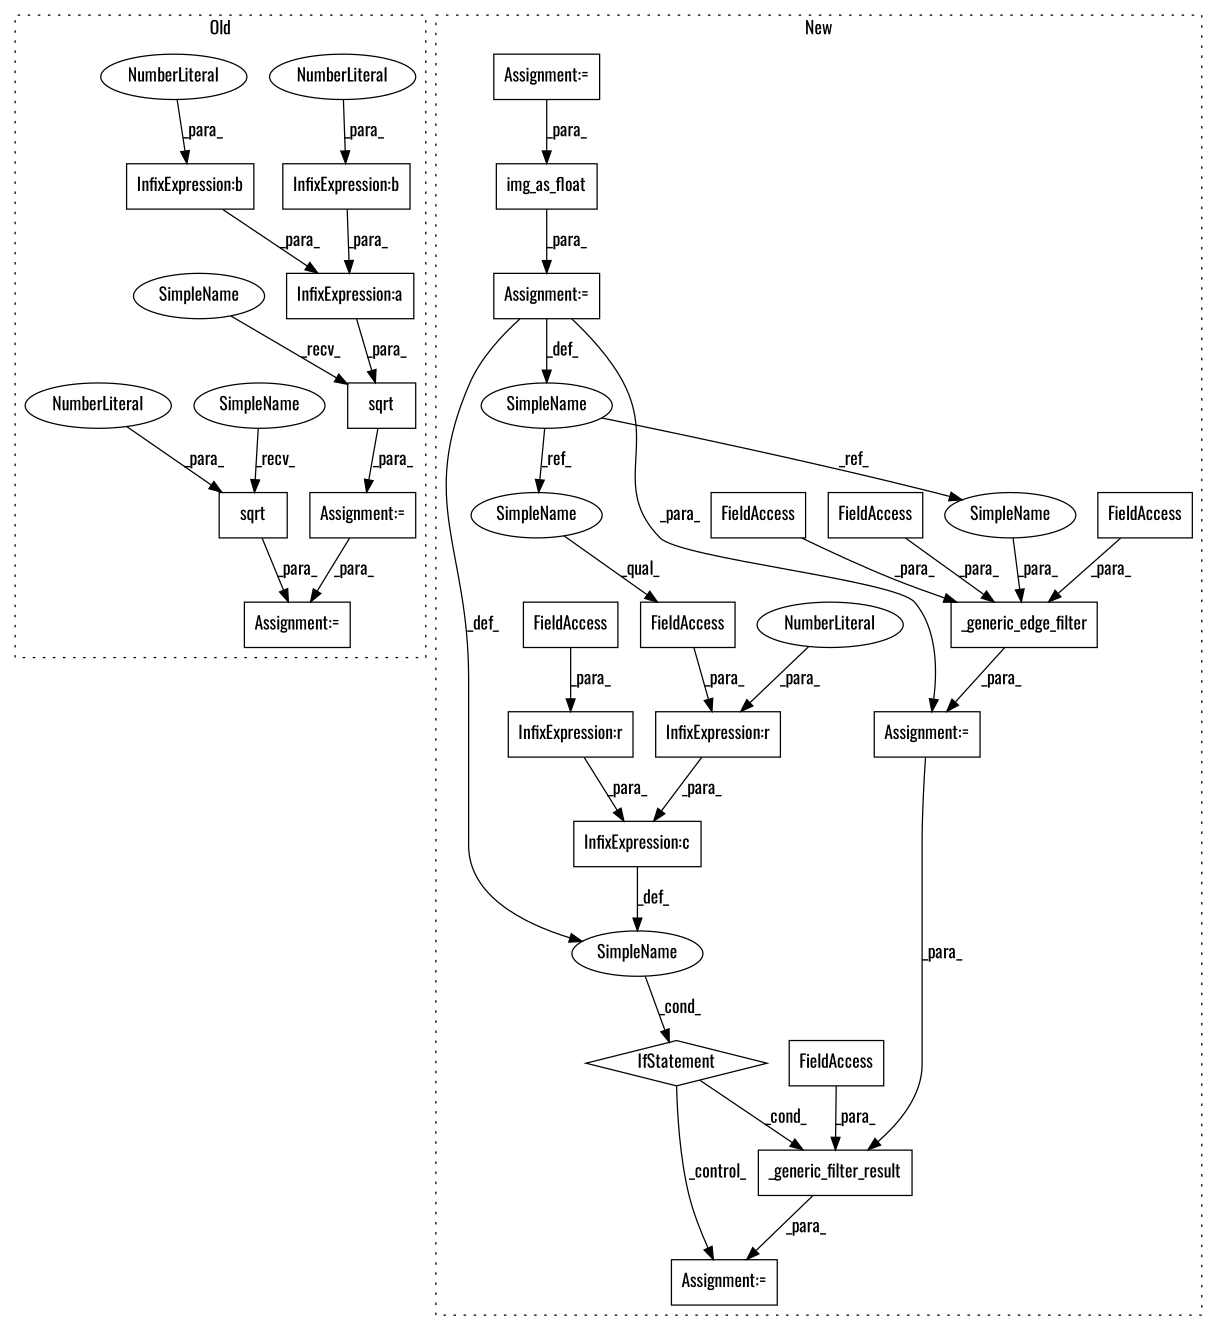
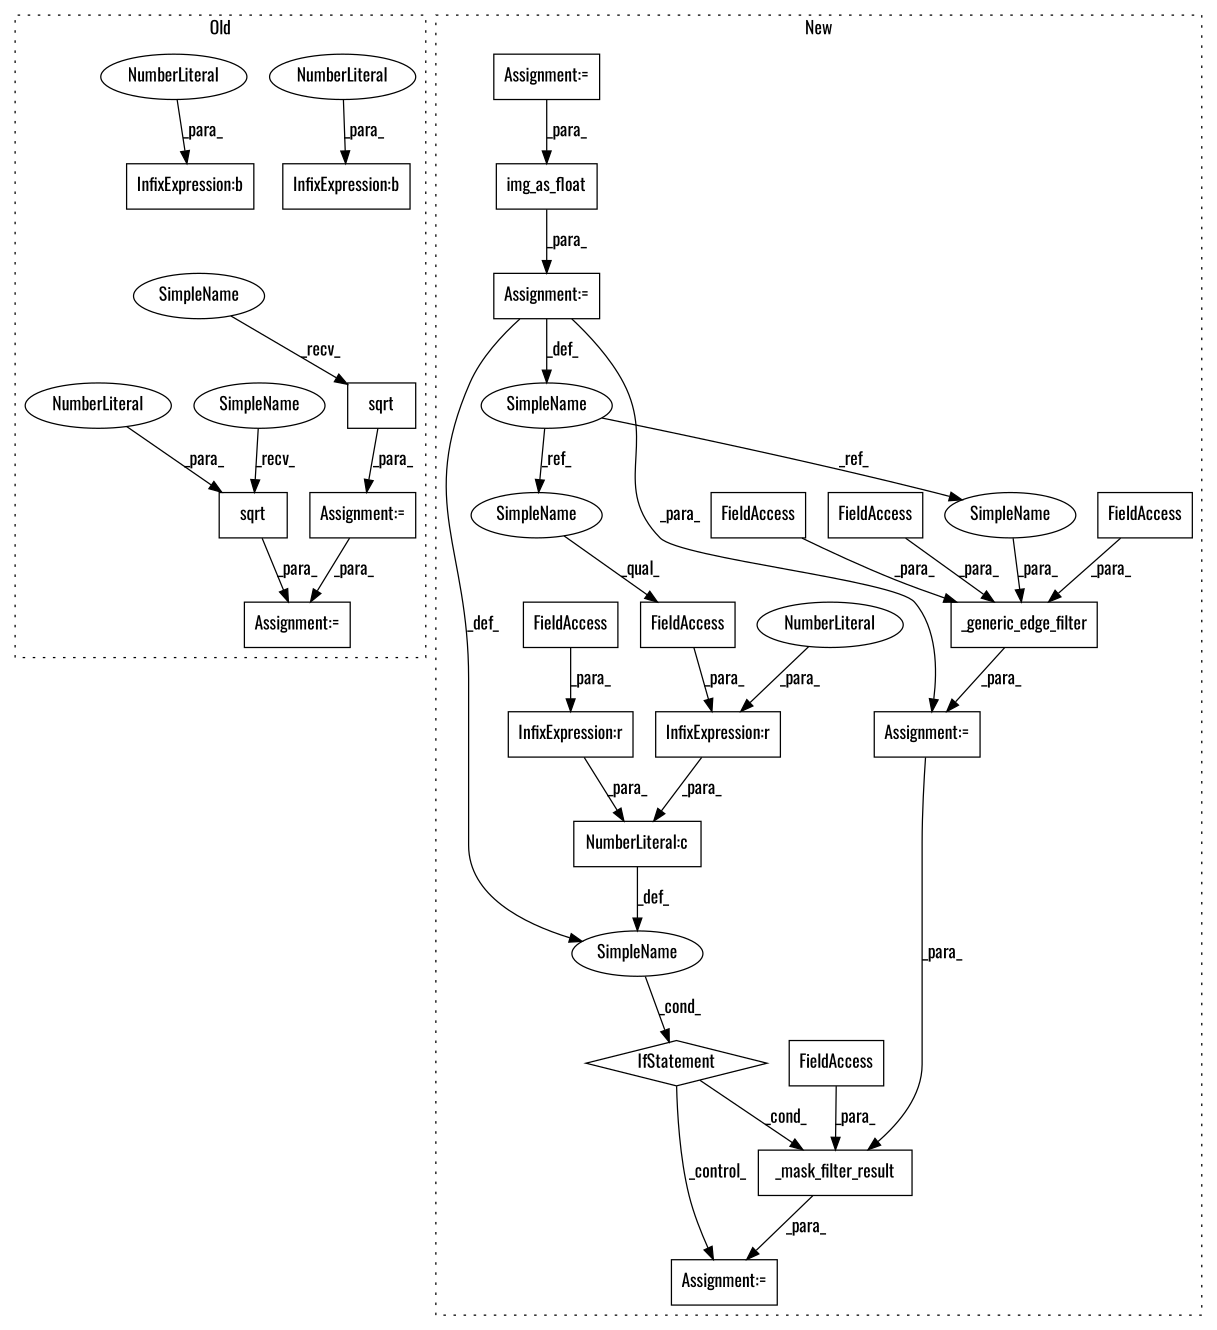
(350, 296) -> none
(637, 844) -> (637, 844)
(835, 1173) -> (835, 1173)
